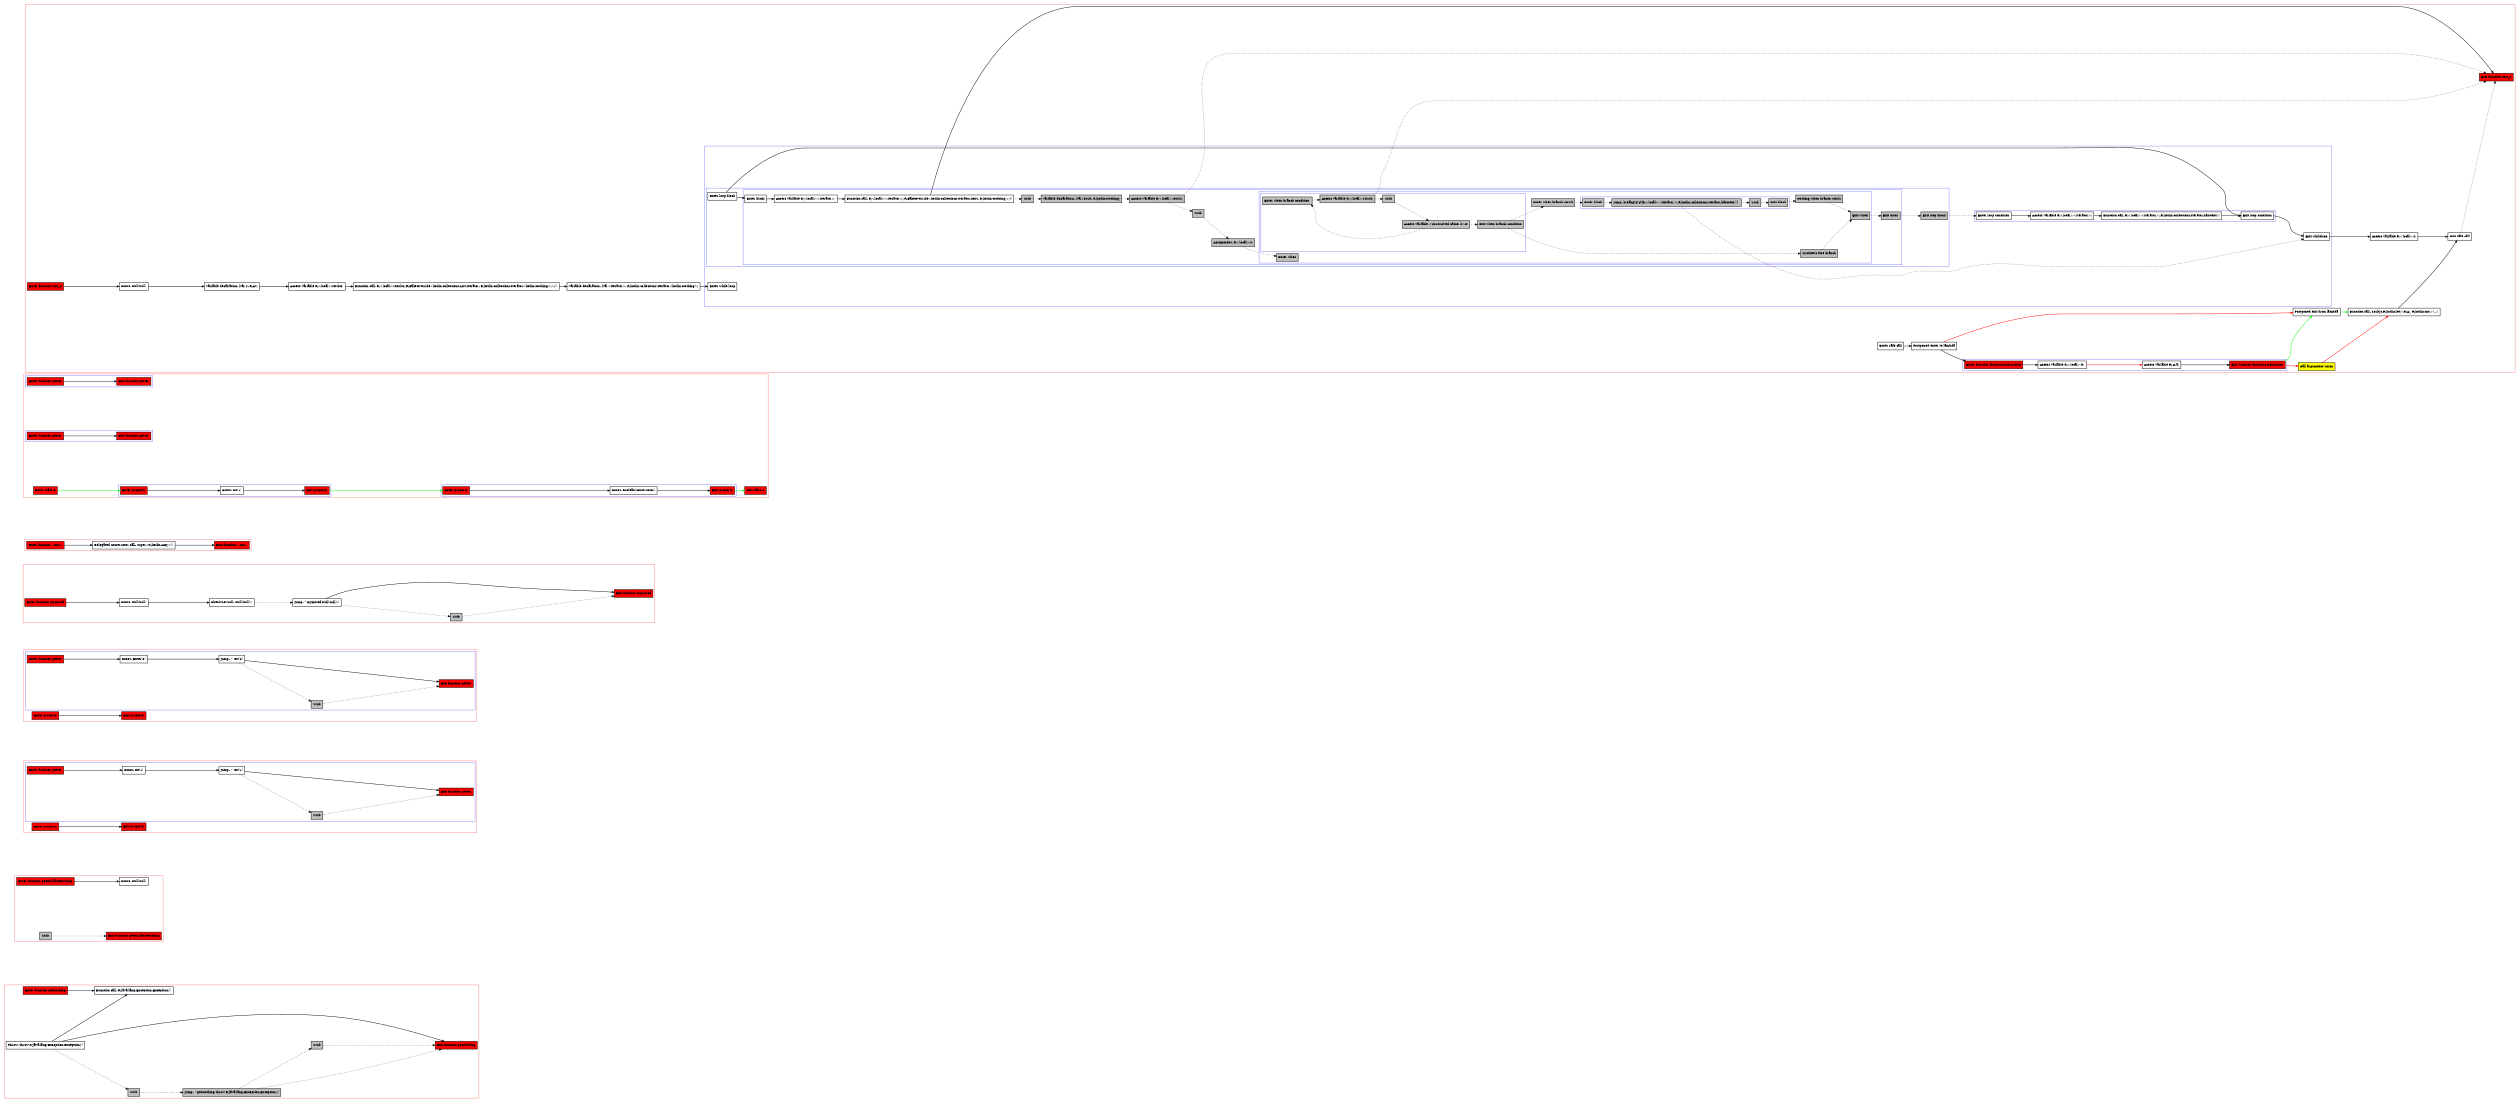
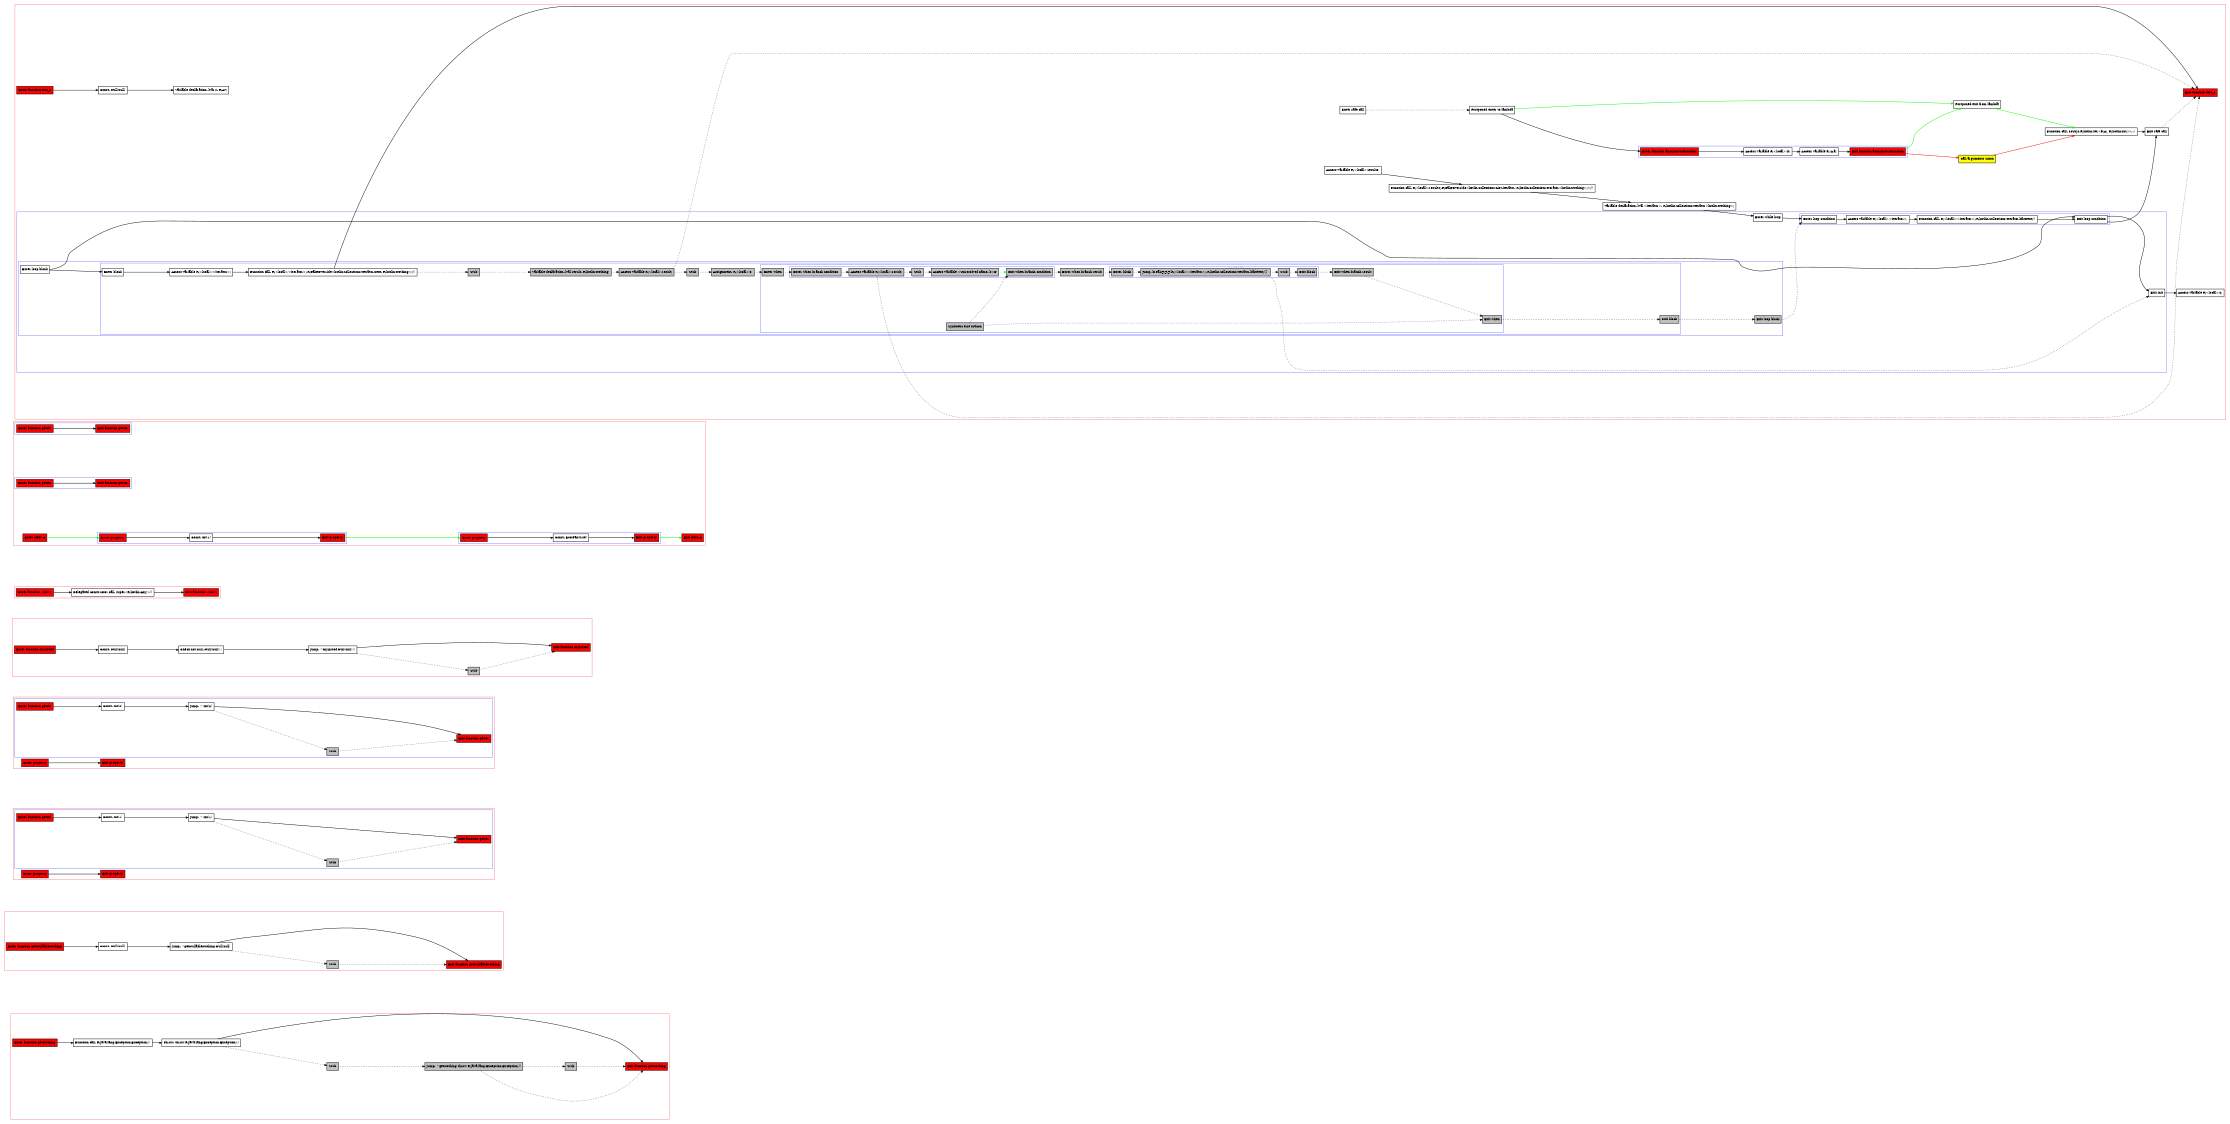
(1819, 199) -> (1353, 272)
none -> (1791, 218)
(1472, 224) -> (1001, 272)
(2317, 237) -> (2157, 293)
(2432, 237) -> (2147, 193)
(1361, 239) -> (786, 272)
(1651, 254) -> (989, 301)
(273, 286) -> none
(2115, 314) -> (1733, 101)
(1906, 346) -> (1417, 110)
(2113, 365) -> (1795, 152)
(634, 491) -> (571, 538)
(272, 603) -> (265, 650)
(134, 659) -> (113, 706)
none -> (201, 947)
(89, 1018) -> (156, 1043)
